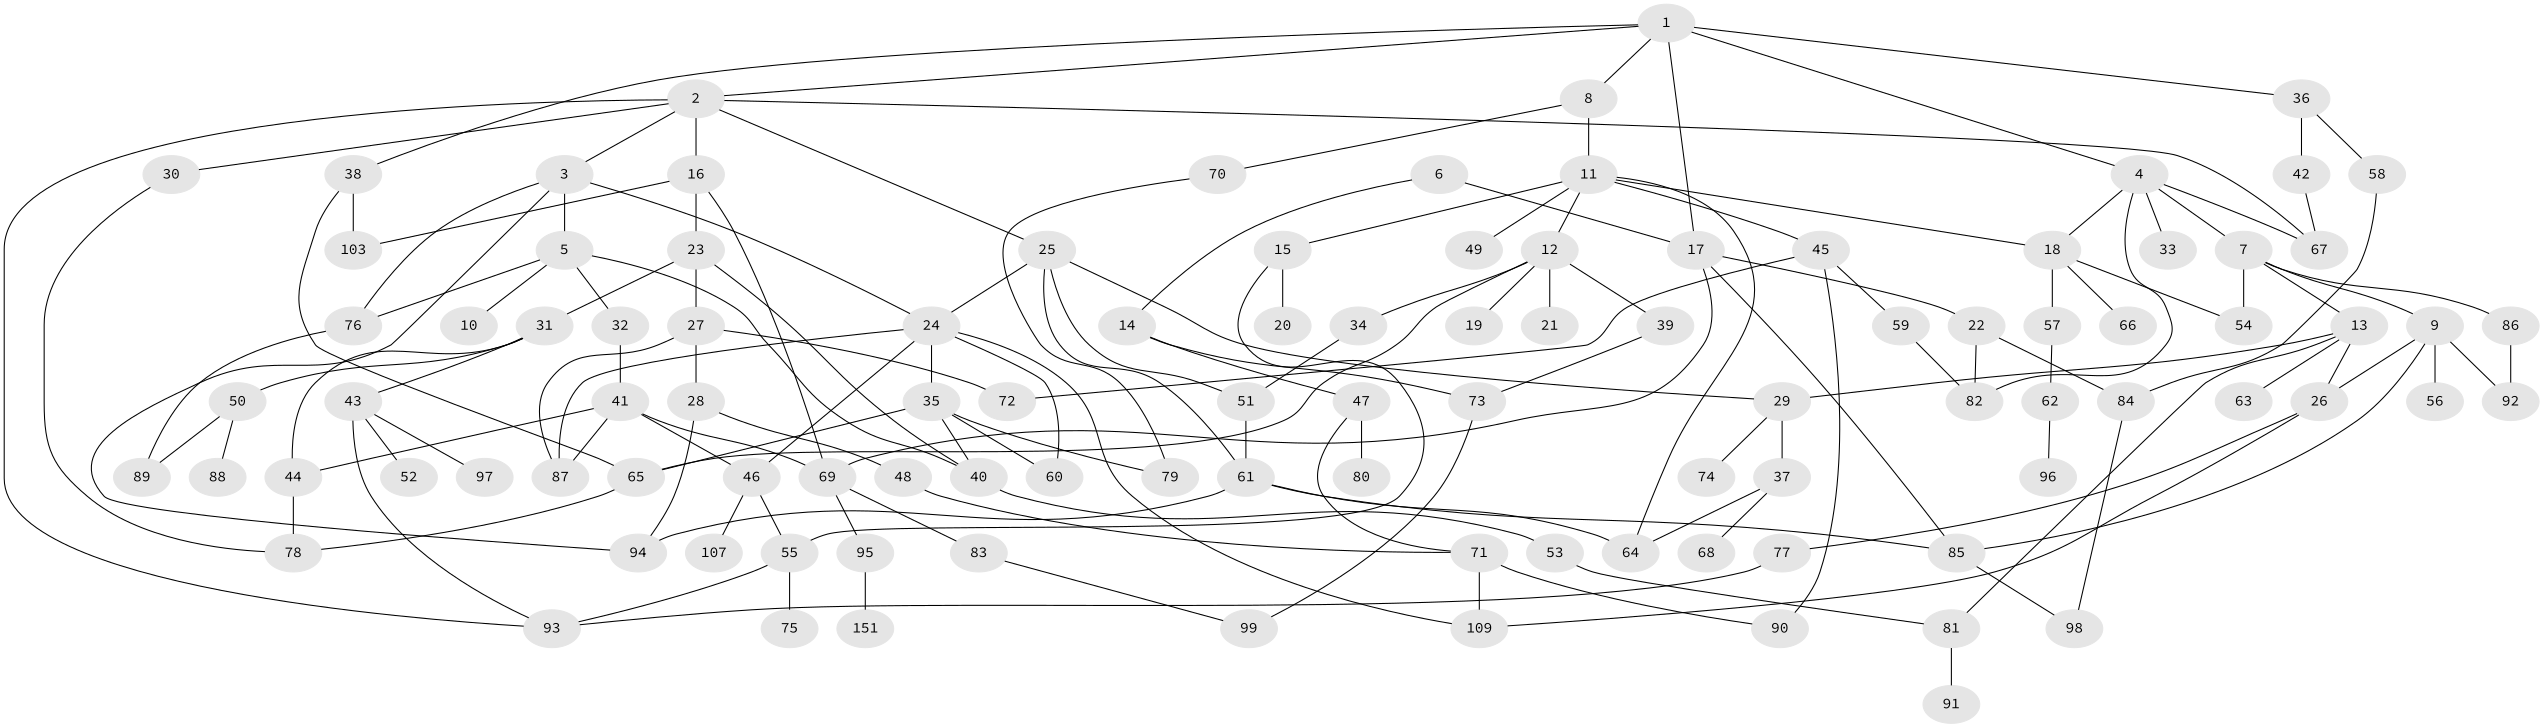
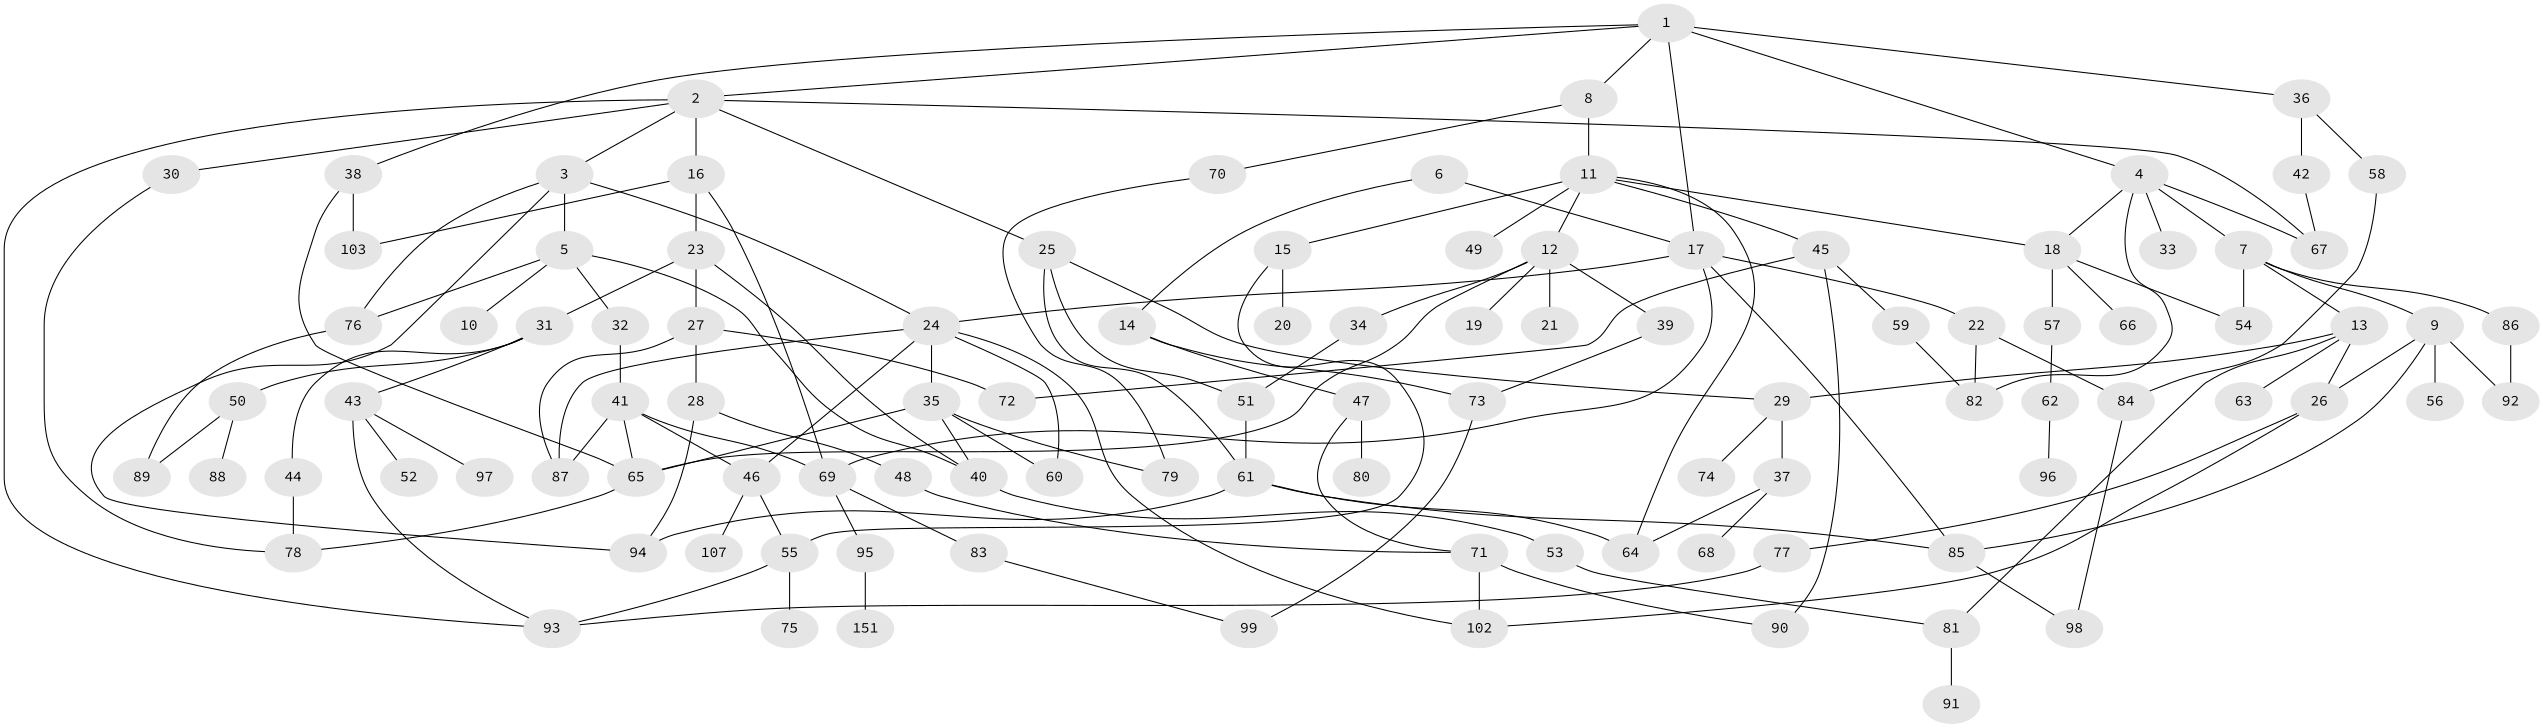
(989, 288) -> (1314, 291)
(457, 439) -> (628, 439)
(1479, 629) -> (1479, 629)
